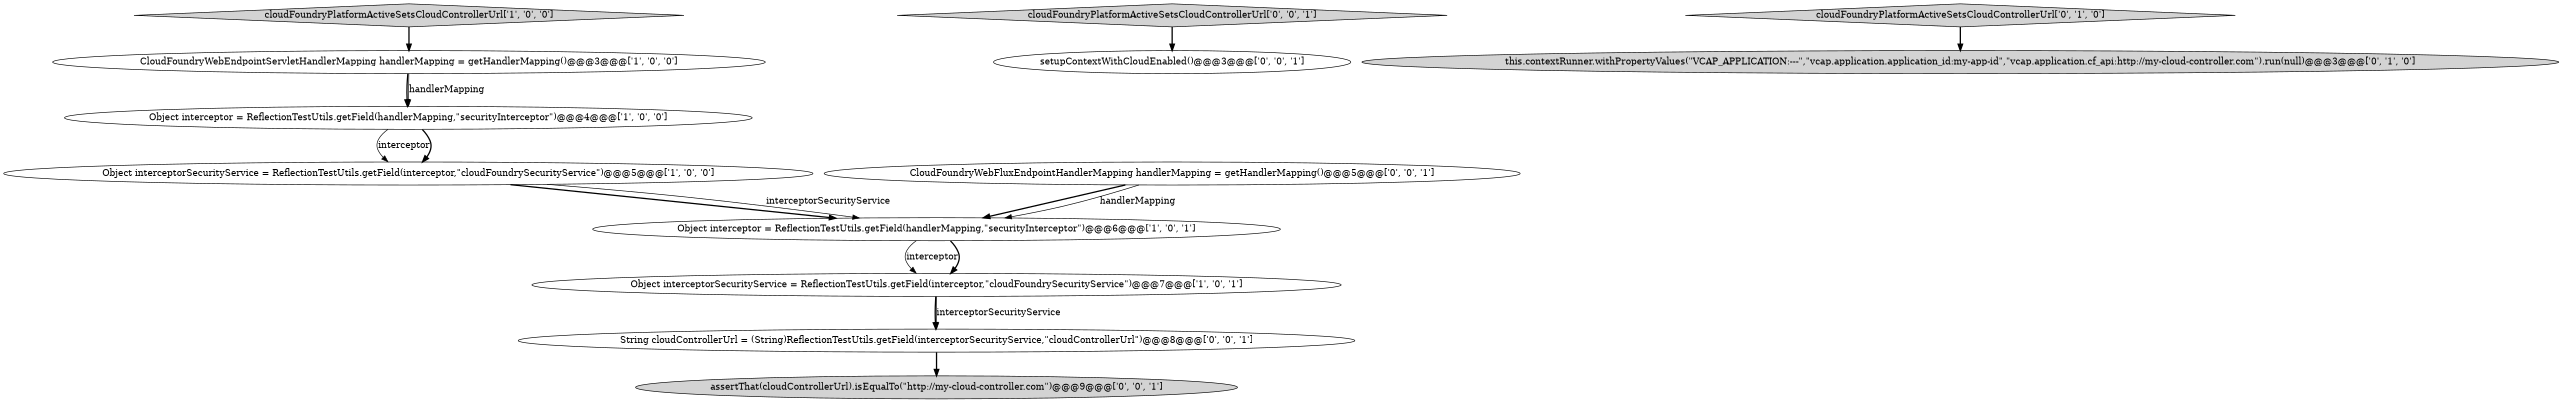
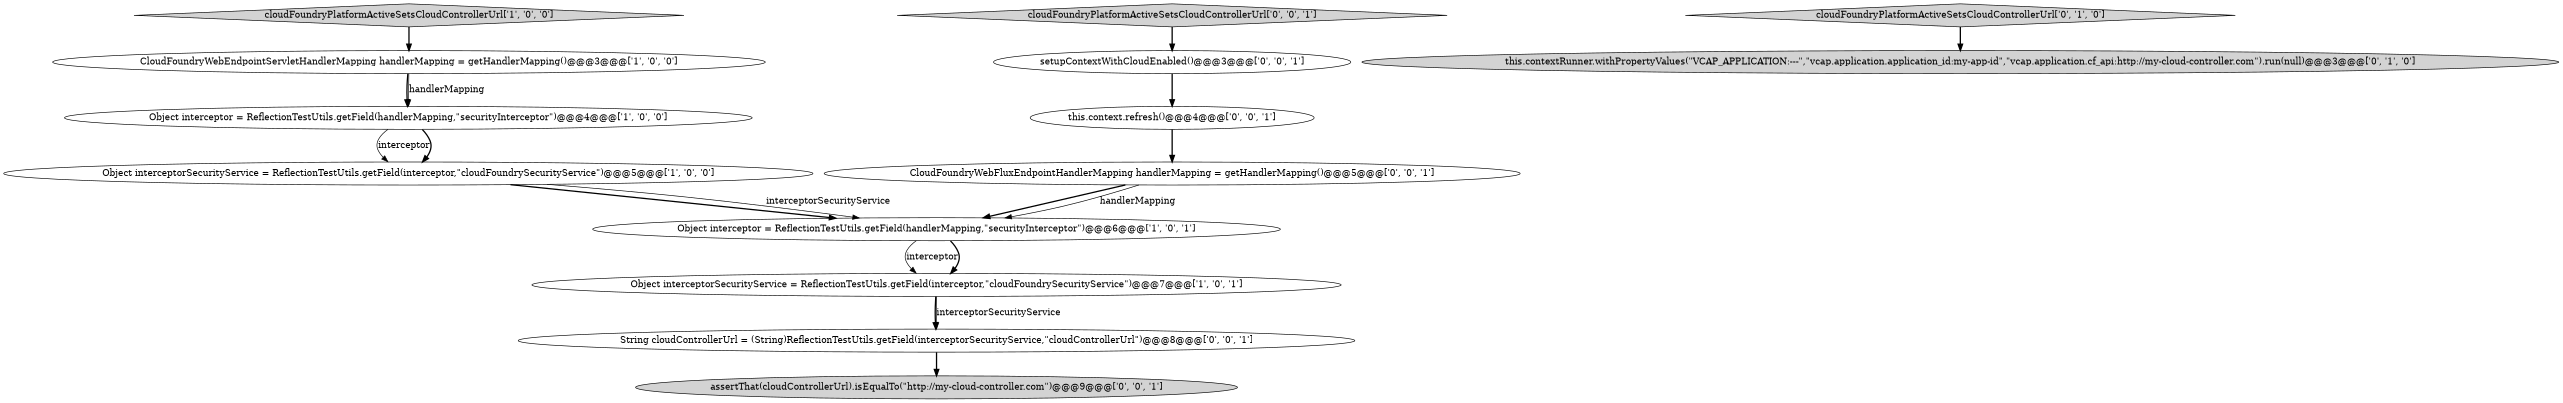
none -> (1172, 118)
